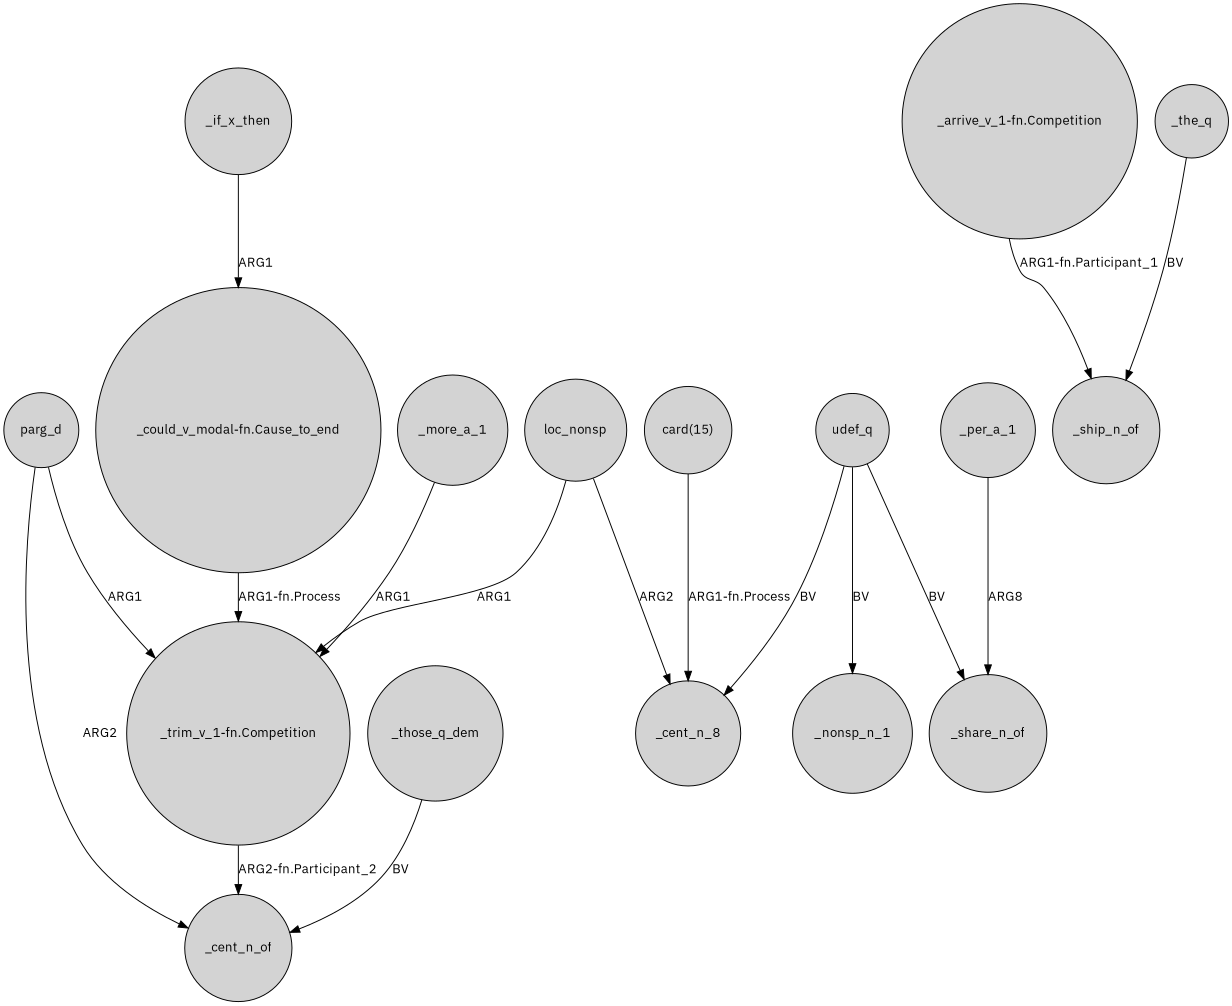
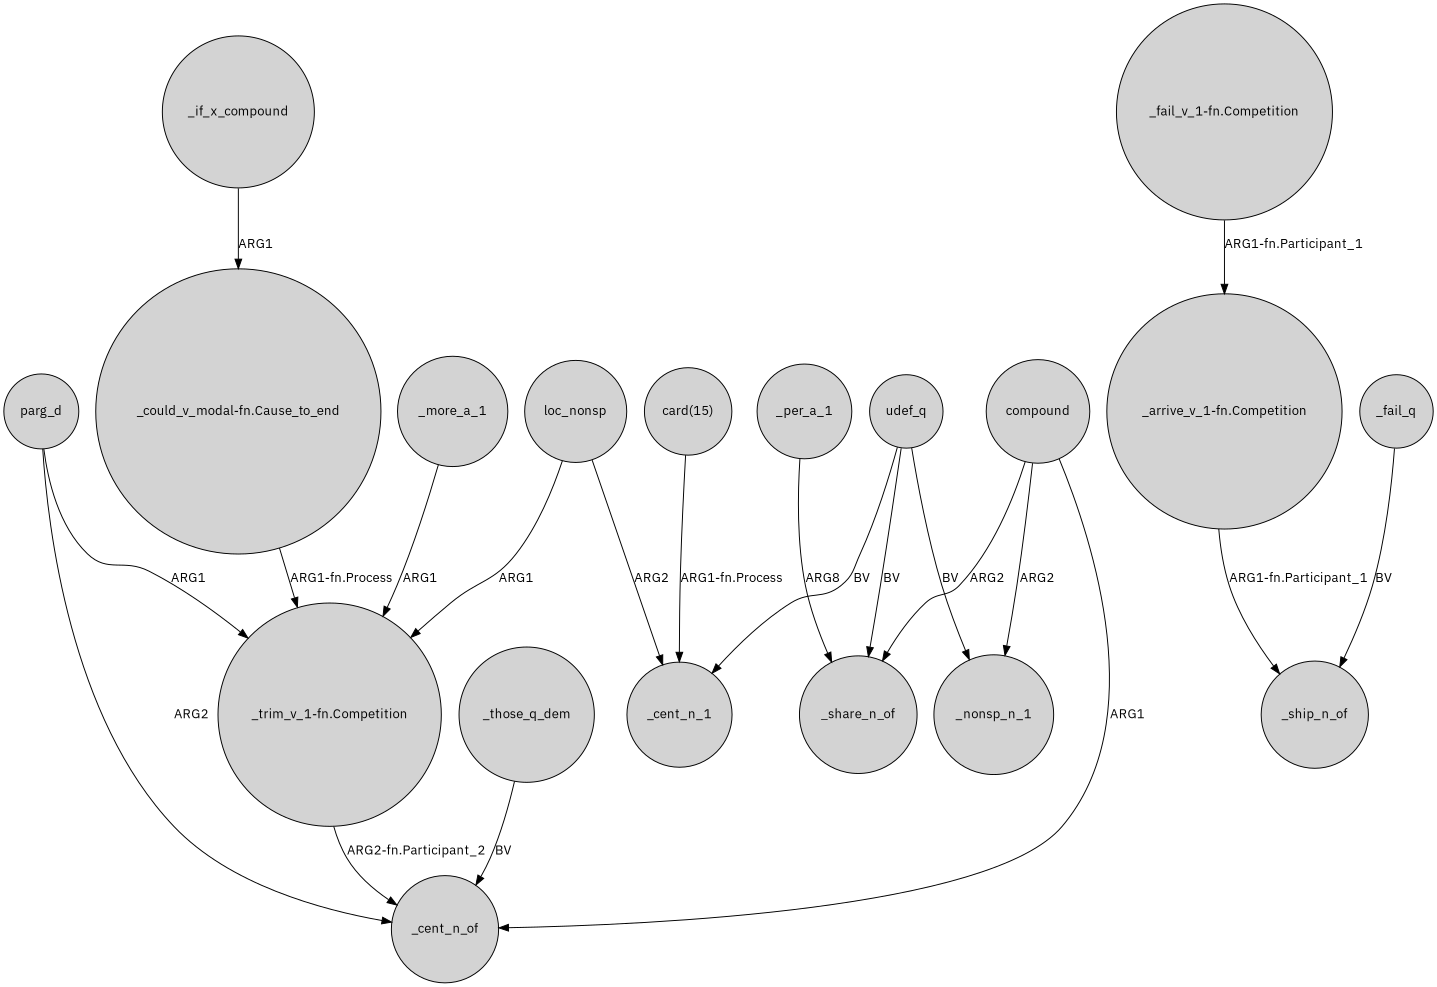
none -> (1224, 112)
(238, 121) -> (238, 112)
(1192, 121) -> (1396, 411)
none -> (1038, 411)
(688, 733) -> (680, 715)
